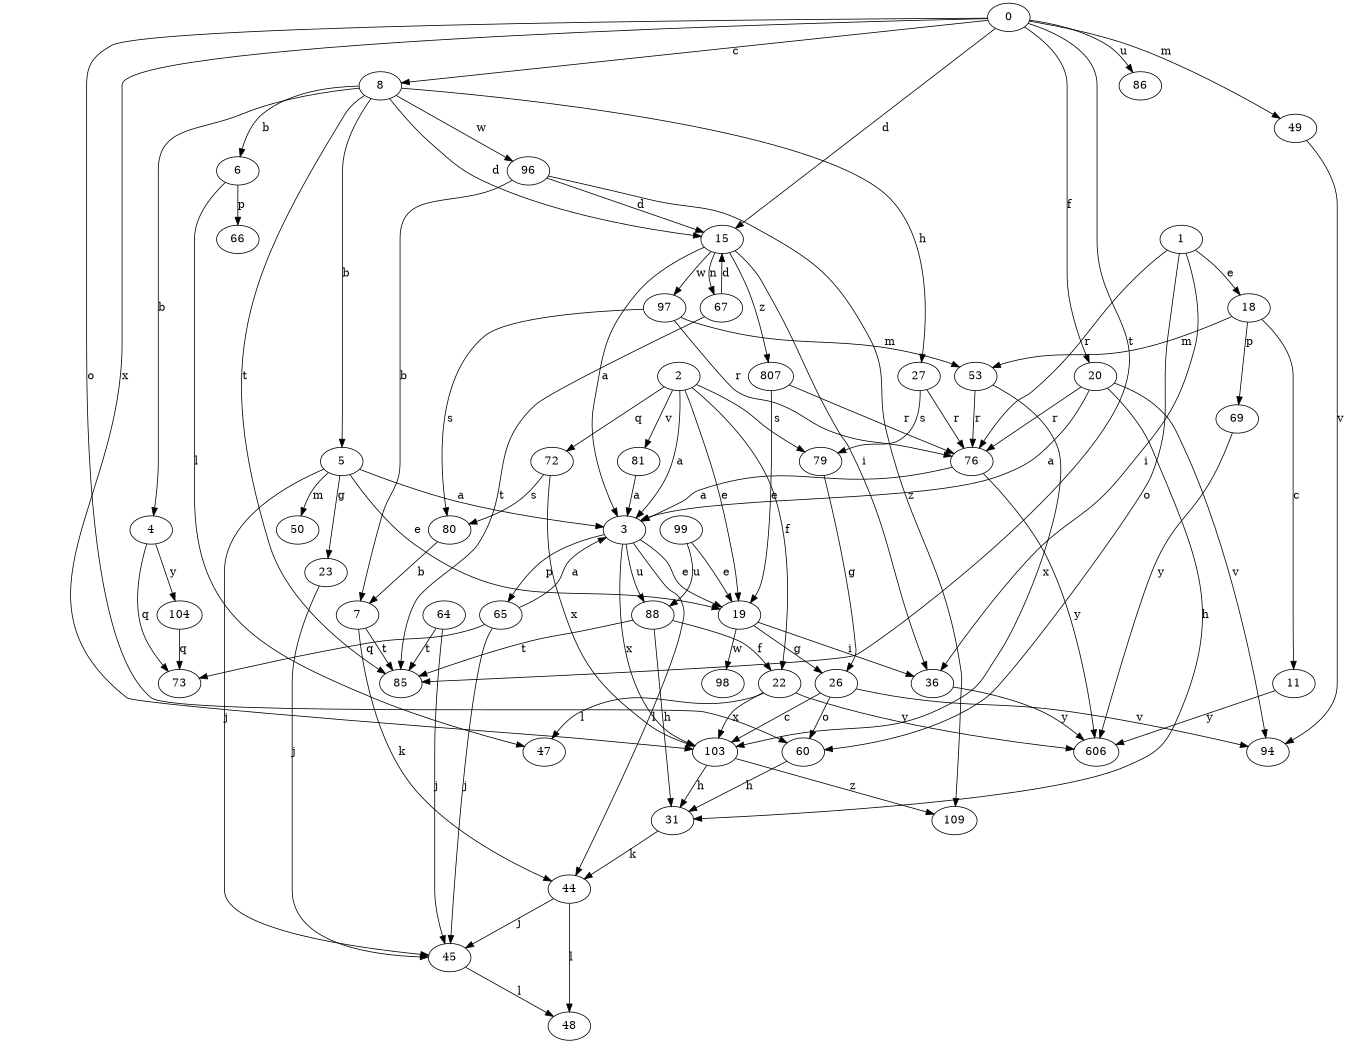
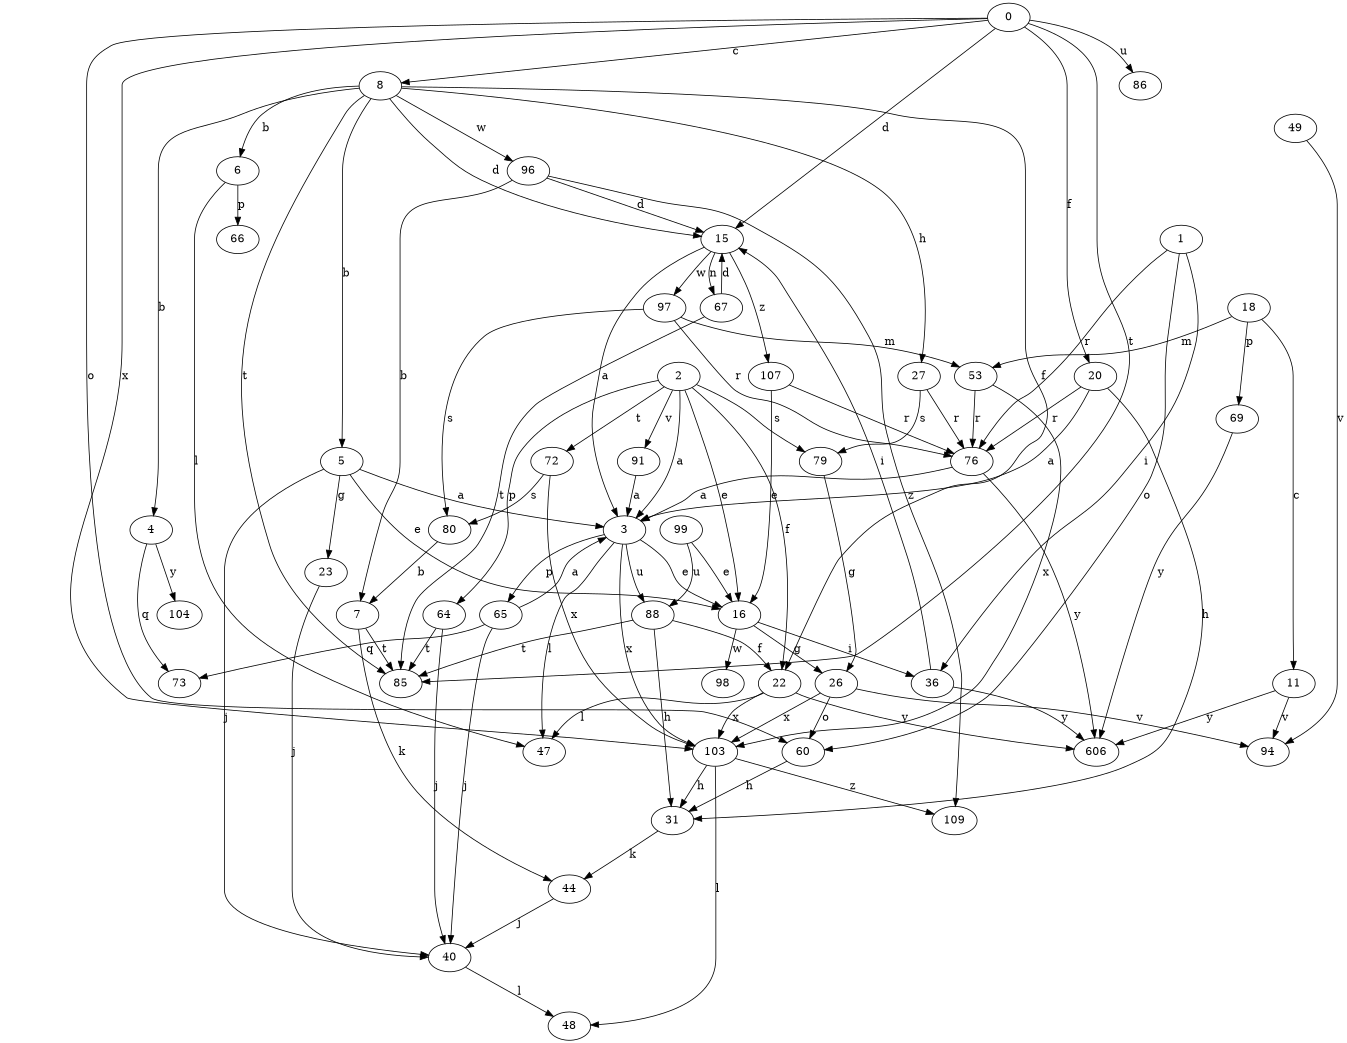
(1156, 55) -> none
none -> (1024, 159)
(1217, 268) -> none
(771, 376) -> (771, 376)
(639, 419) -> (639, 419)
none -> (519, 454)
(854, 457) -> (873, 456)
(639, 461) -> (639, 461)
(298, 530) -> none
(1219, 539) -> (1282, 714)
(739, 615) -> (739, 615)
(180, 645) -> none
(666, 677) -> (553, 626)
(787, 718) -> (787, 718)
(569, 954) -> (716, 936)
(450, 958) -> (450, 958)
